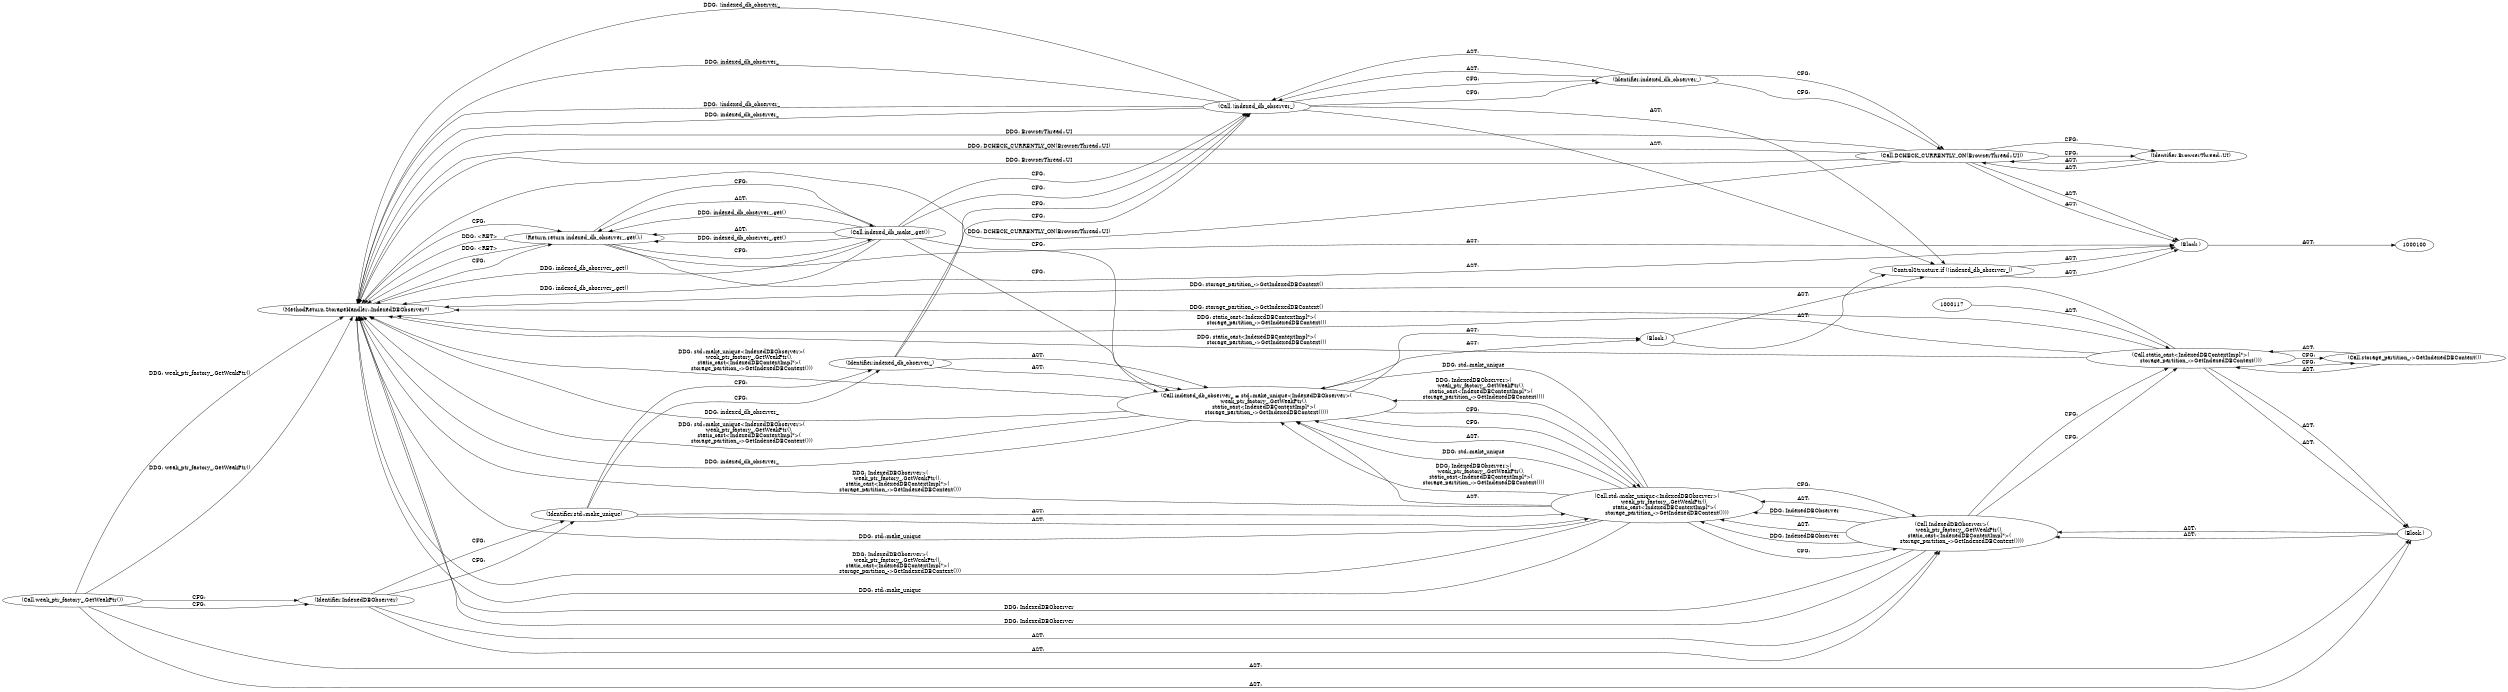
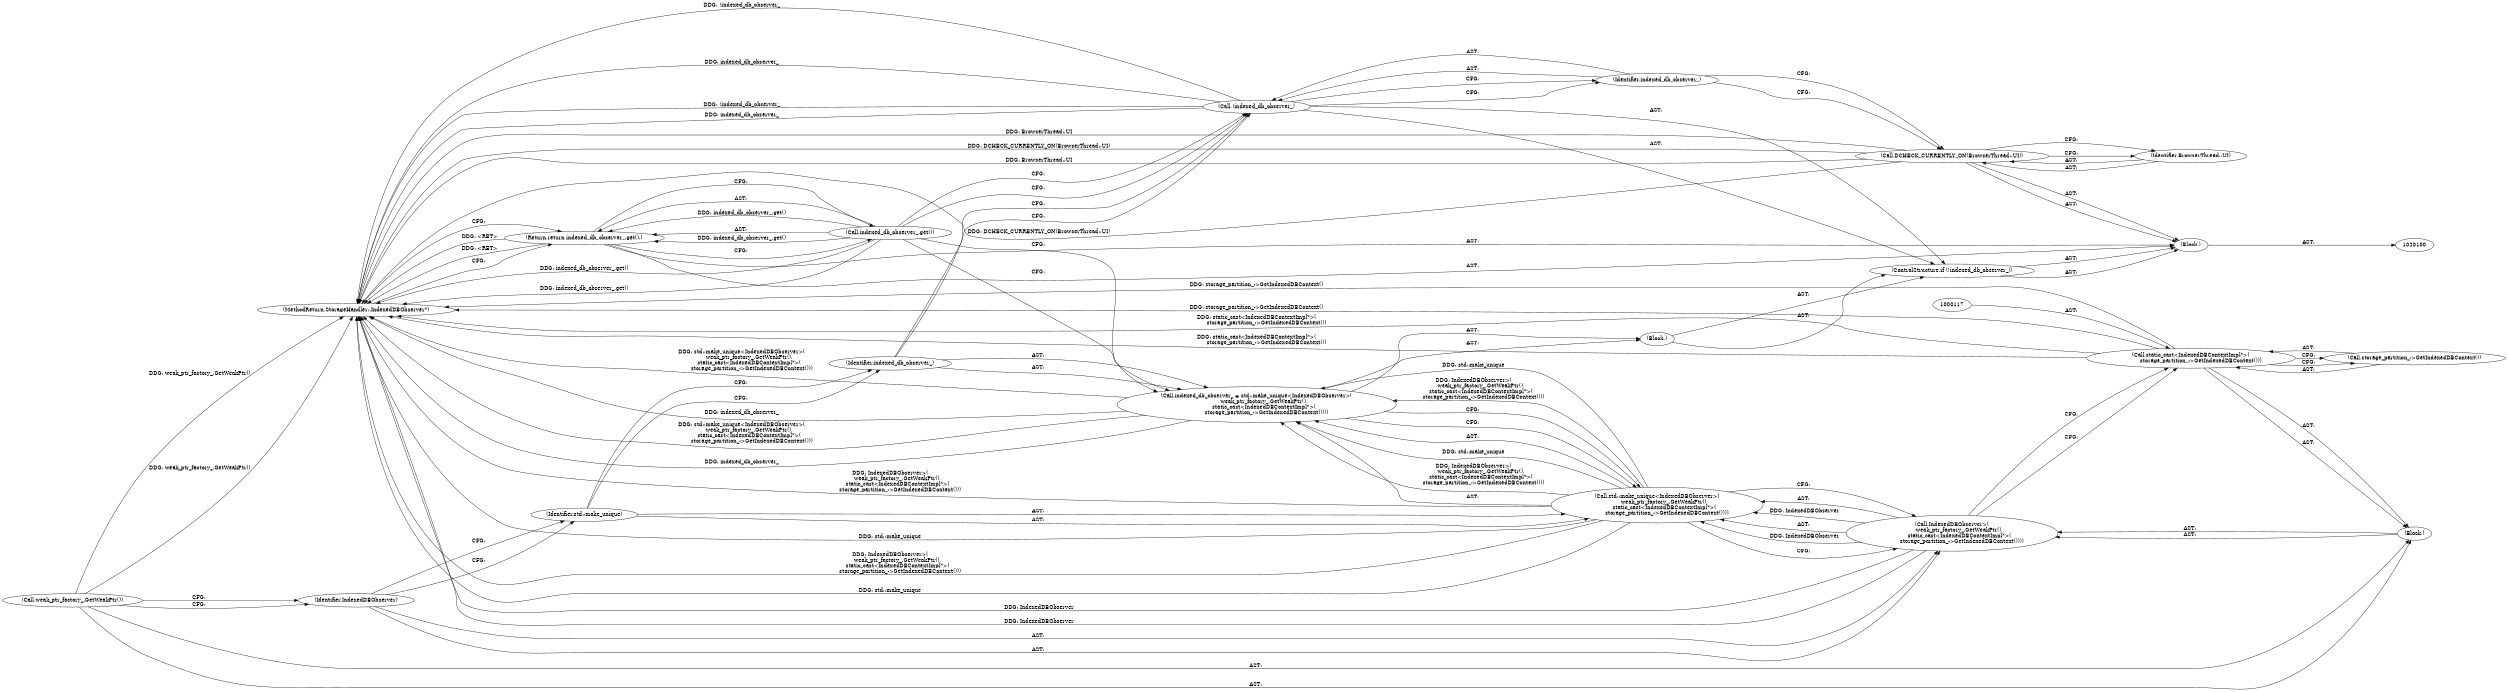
(890, 233) -> (890, 233)
(2415, 245) -> (2415, 245)
